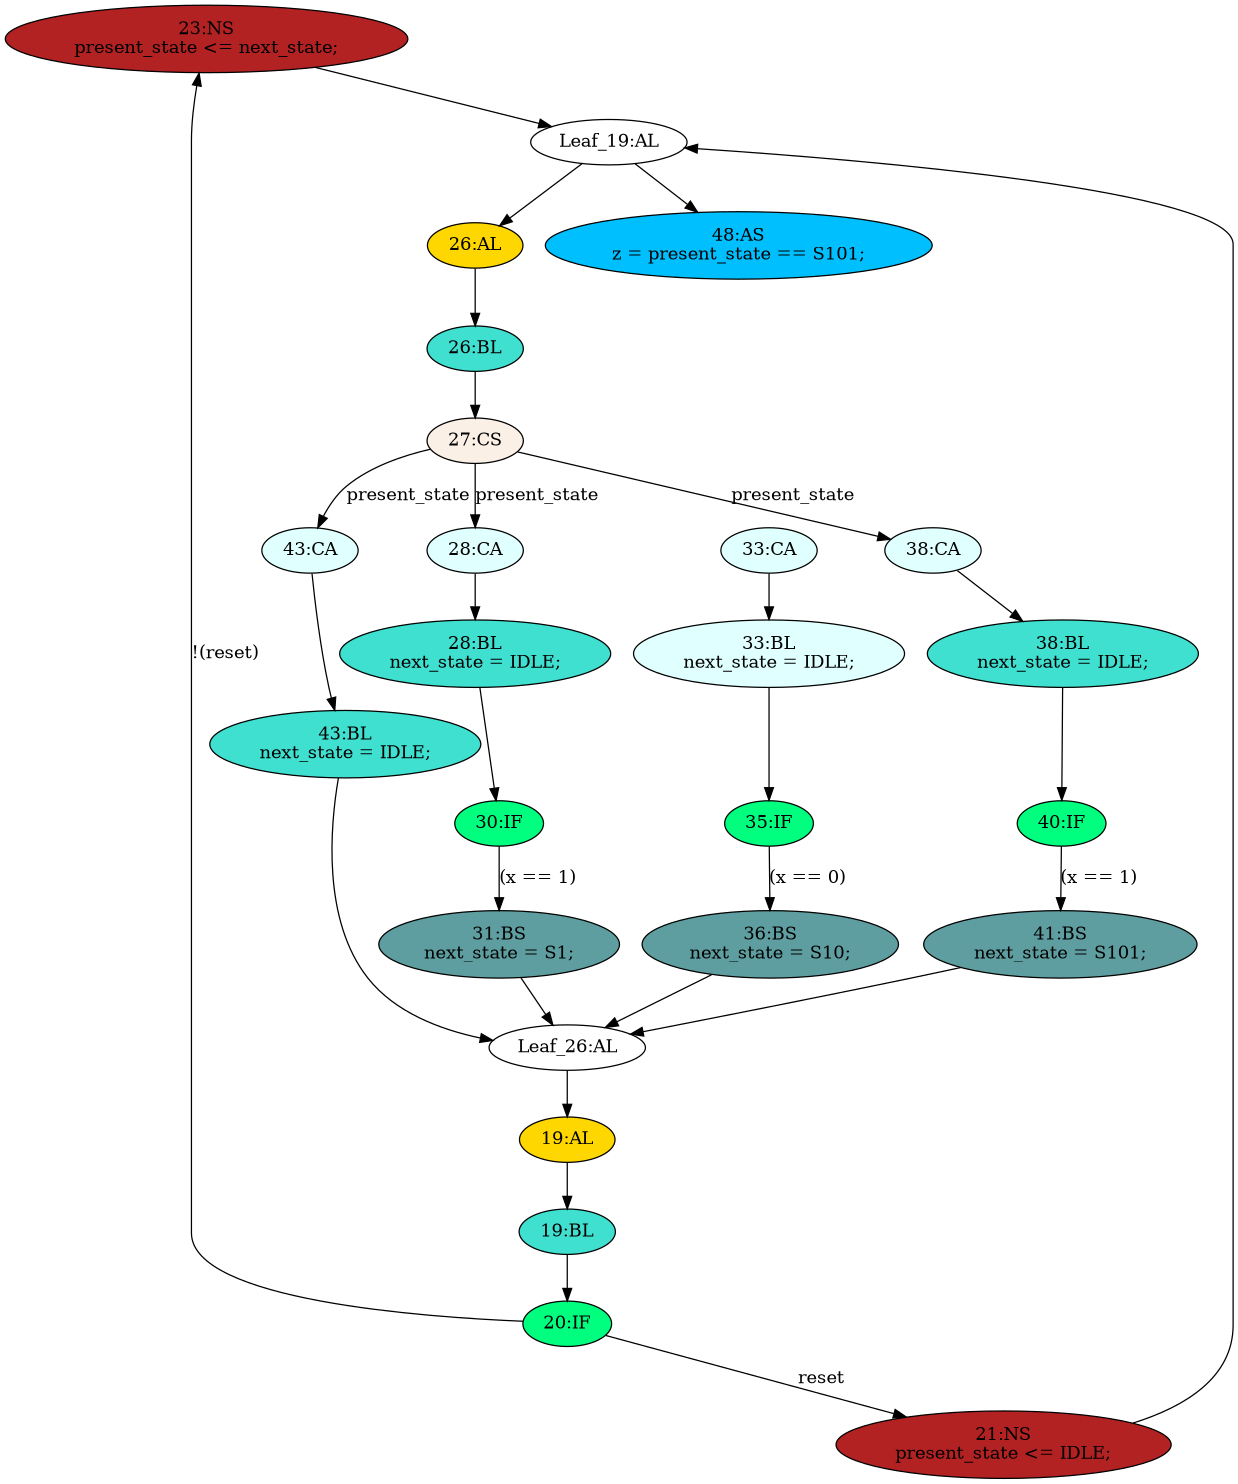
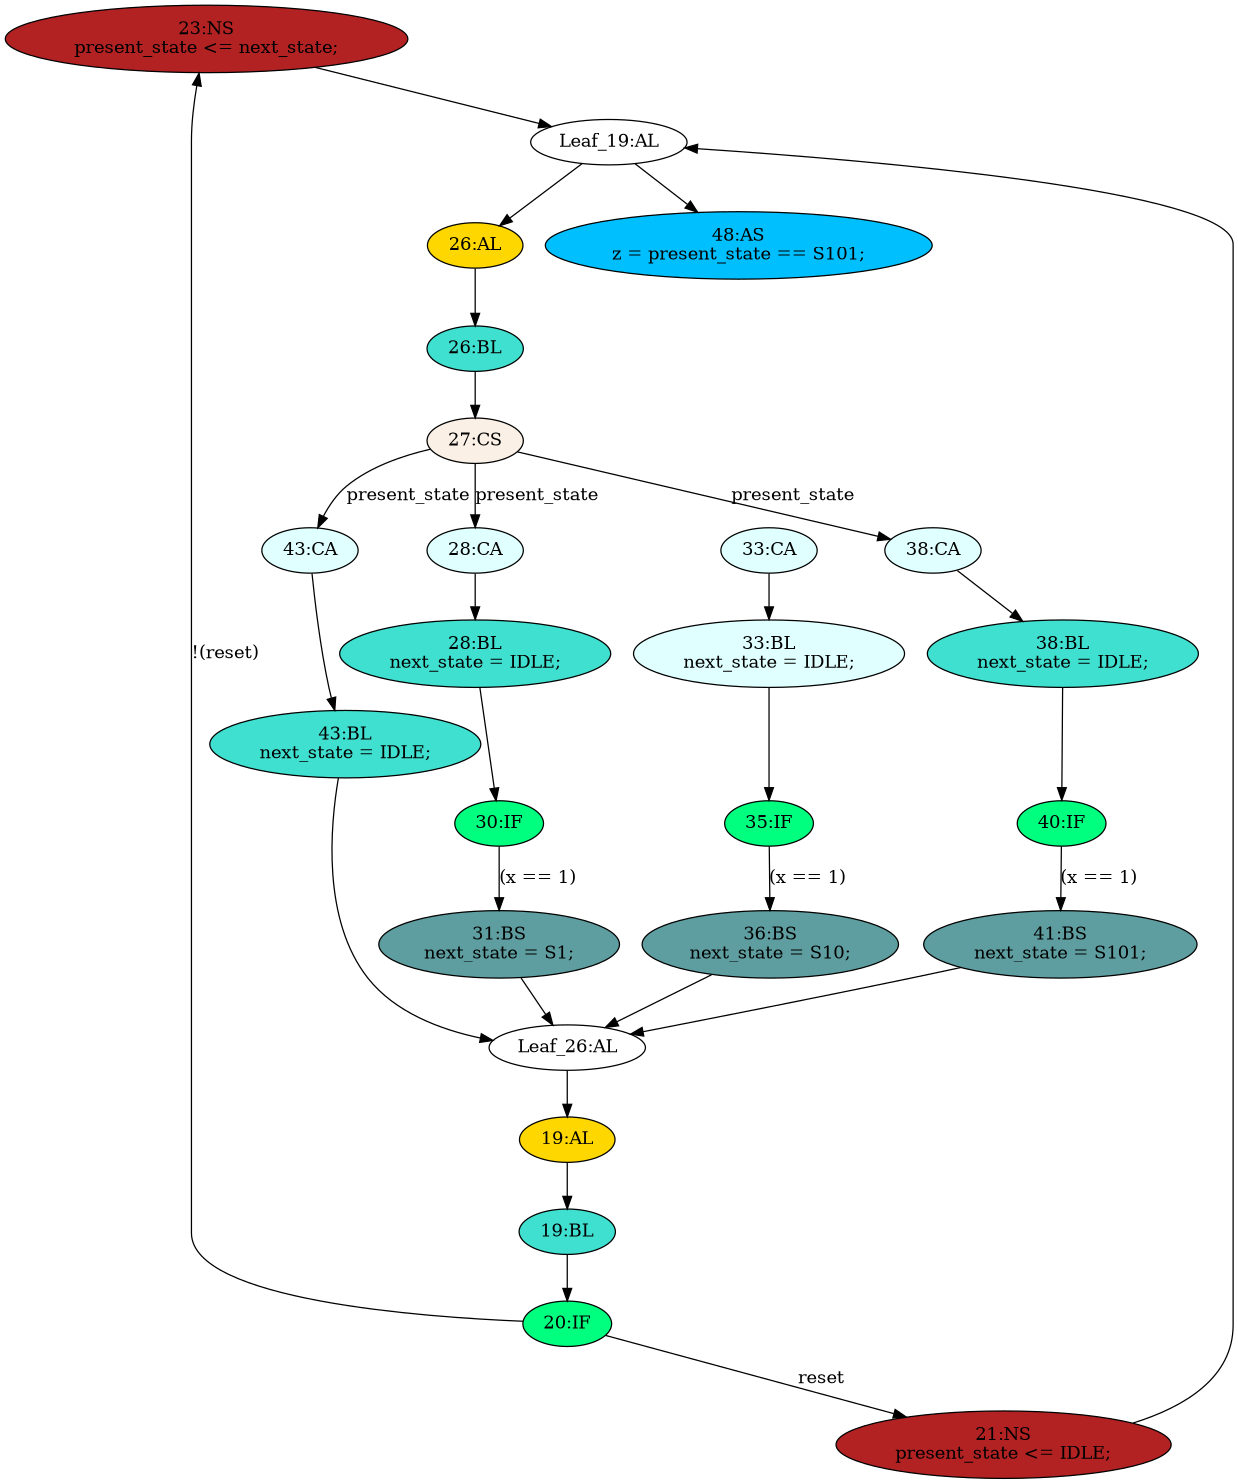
(808, 878) -> (808, 878)
